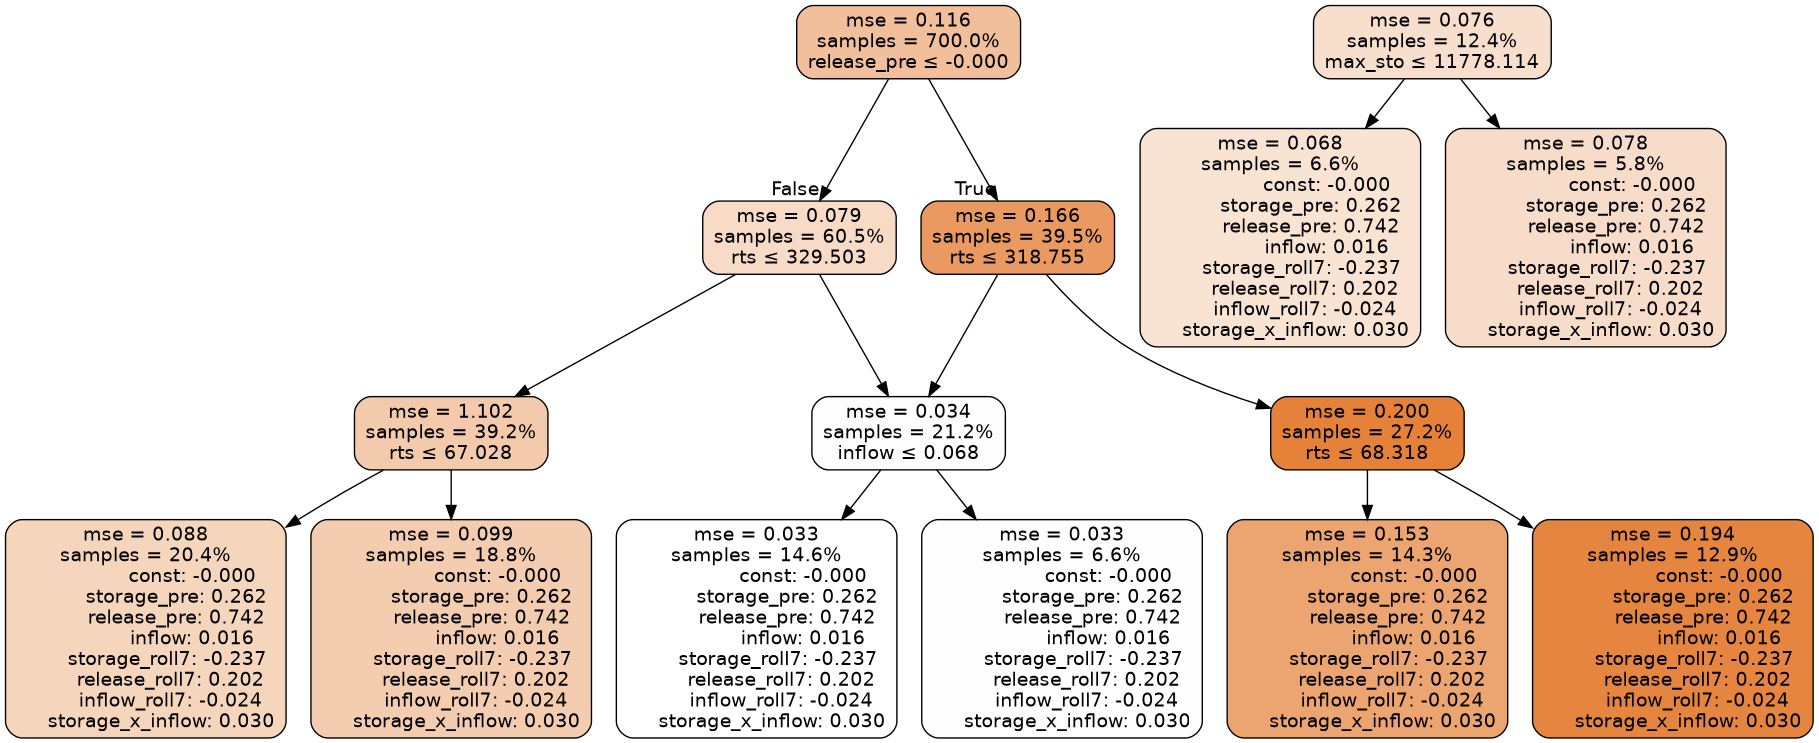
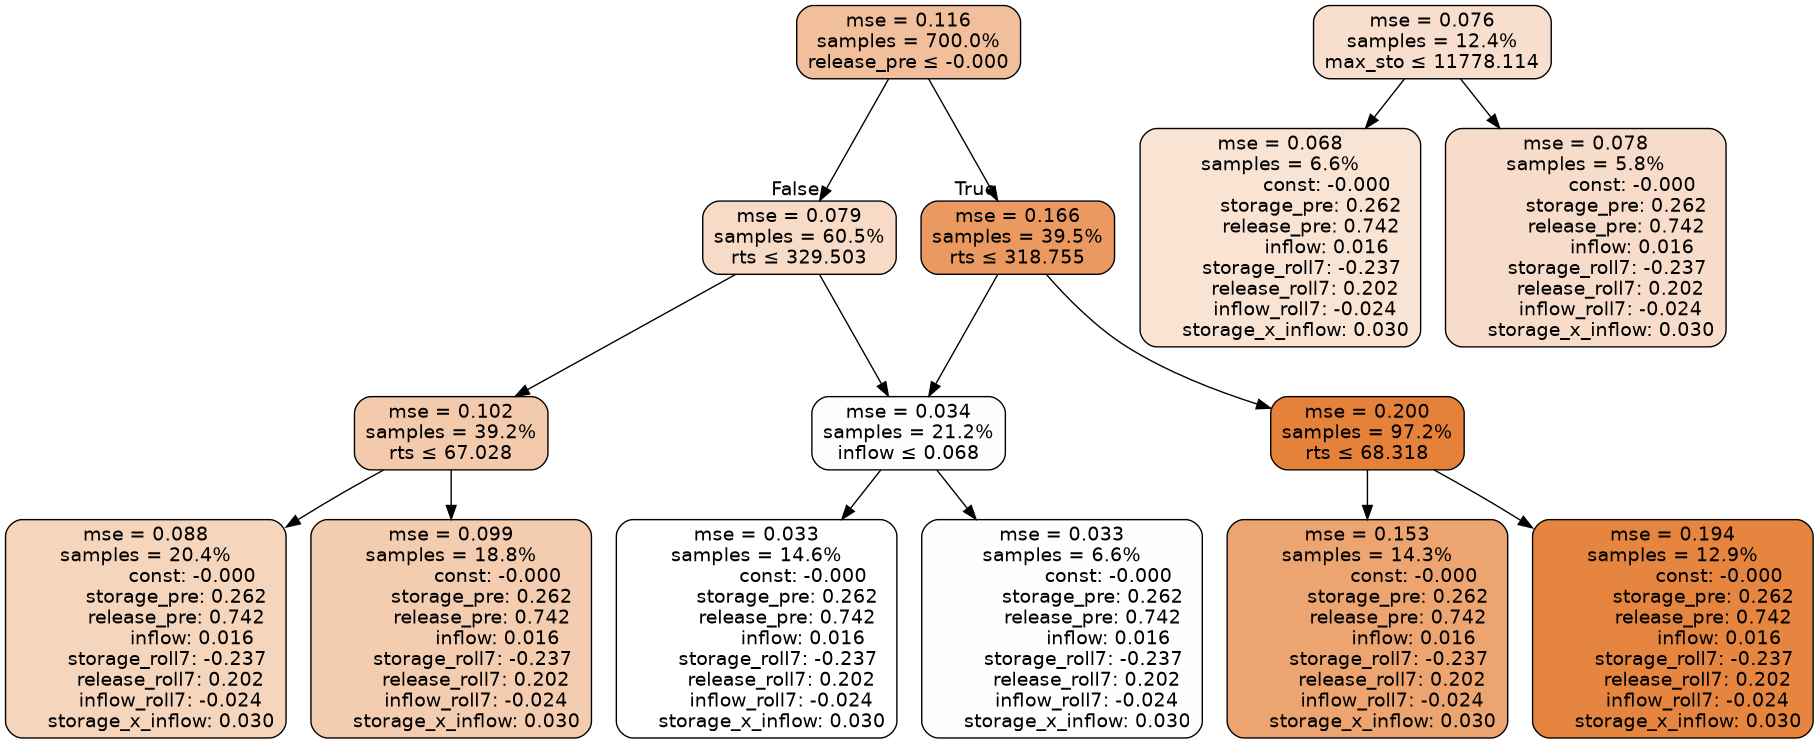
(451, 433) -> (451, 433)
(1367, 433) -> (1367, 433)
